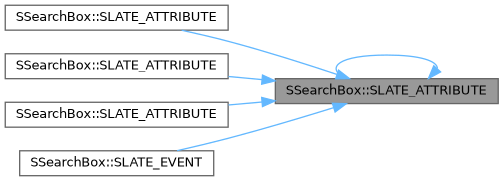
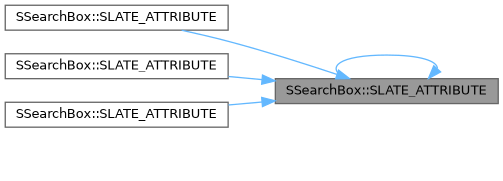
(117, 163) -> none
